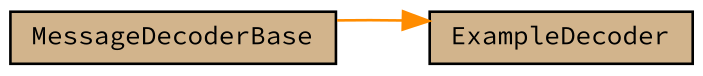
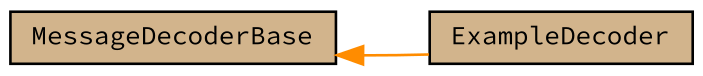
(370, 20) -> (396, 55)
